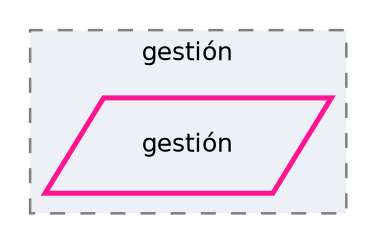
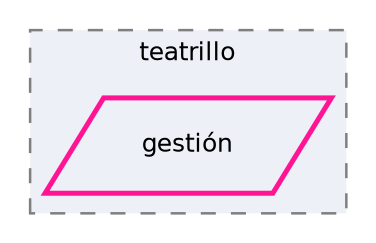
(188, 54) -> (188, 54)
